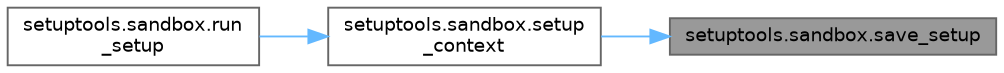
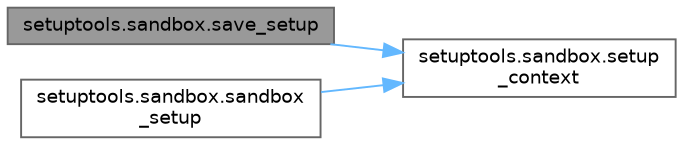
(133, 36) -> (171, 108)
(626, 36) -> (357, 47)
